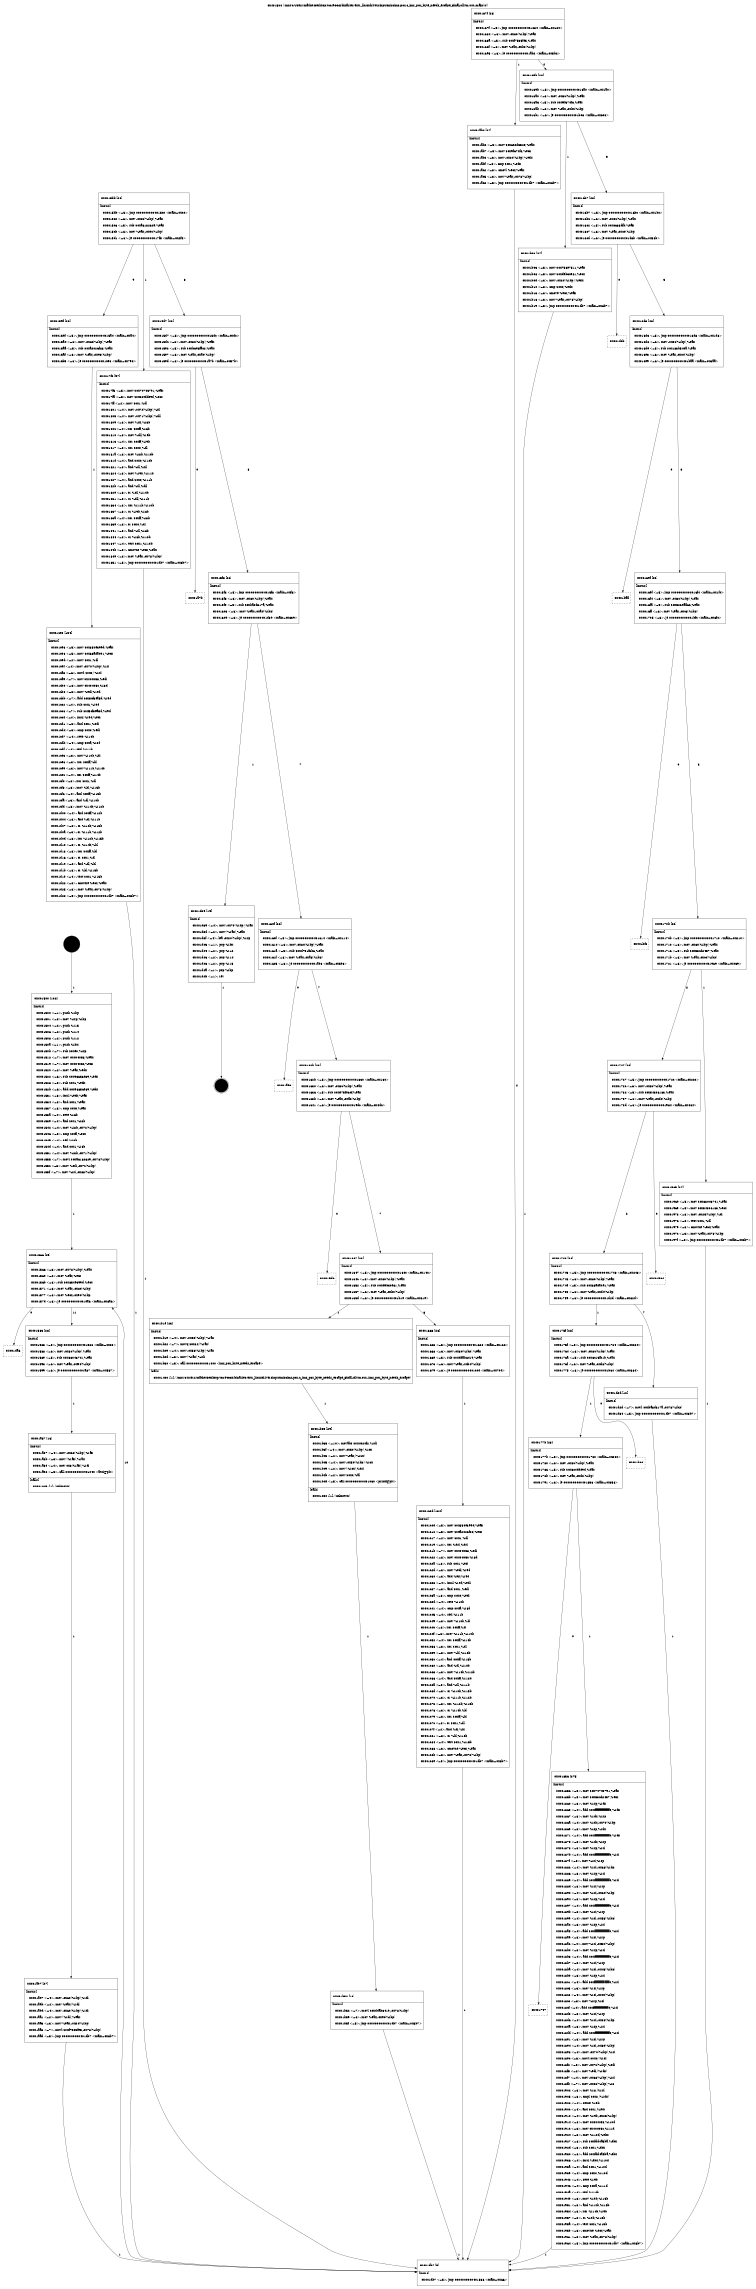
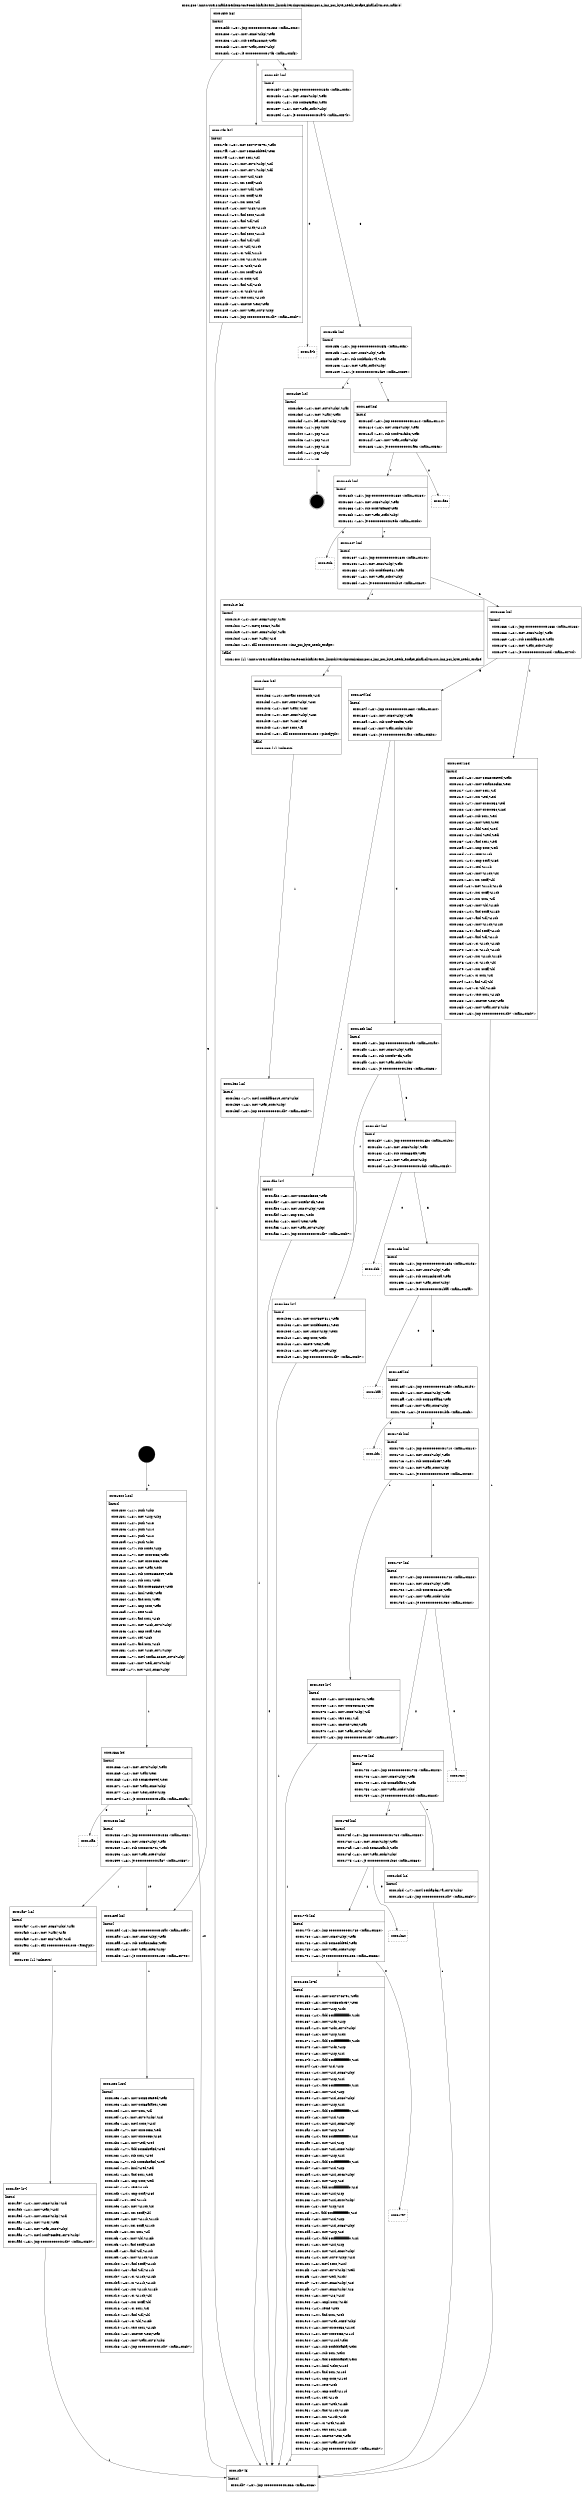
none -> (470, 674)
(134, 1717) -> none
none -> (147, 1888)
